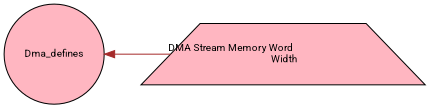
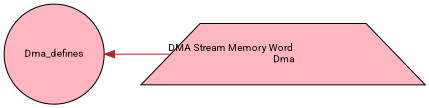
(283, 54) -> (283, 54)
